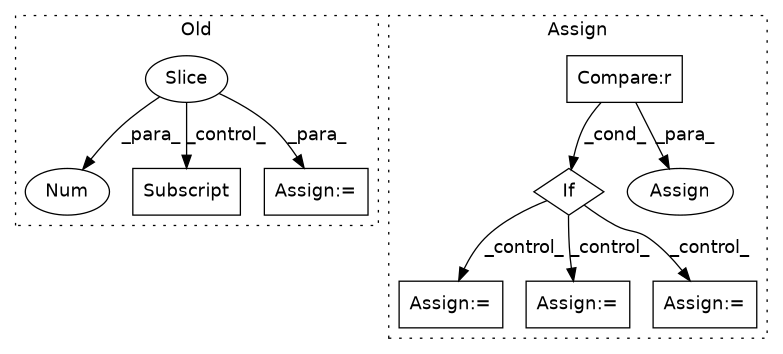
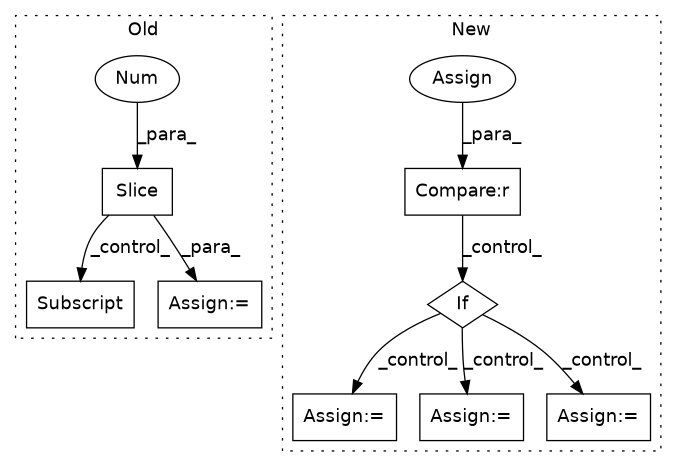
(578, 30) -> (472, 30)
(187, 79) -> (137, 192)
(123, 125) -> (137, 129)
(650, 130) -> (463, 129)
(616, 135) -> (502, 248)
